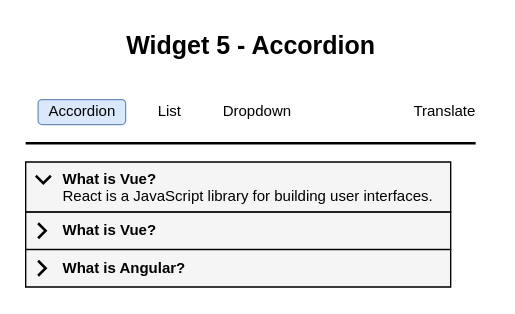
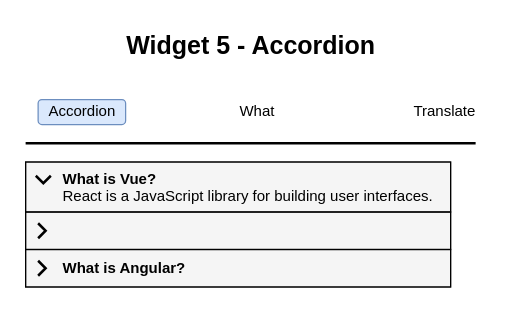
(169, 112) -> none
(258, 112) -> (258, 112)
(256, 231) -> none
